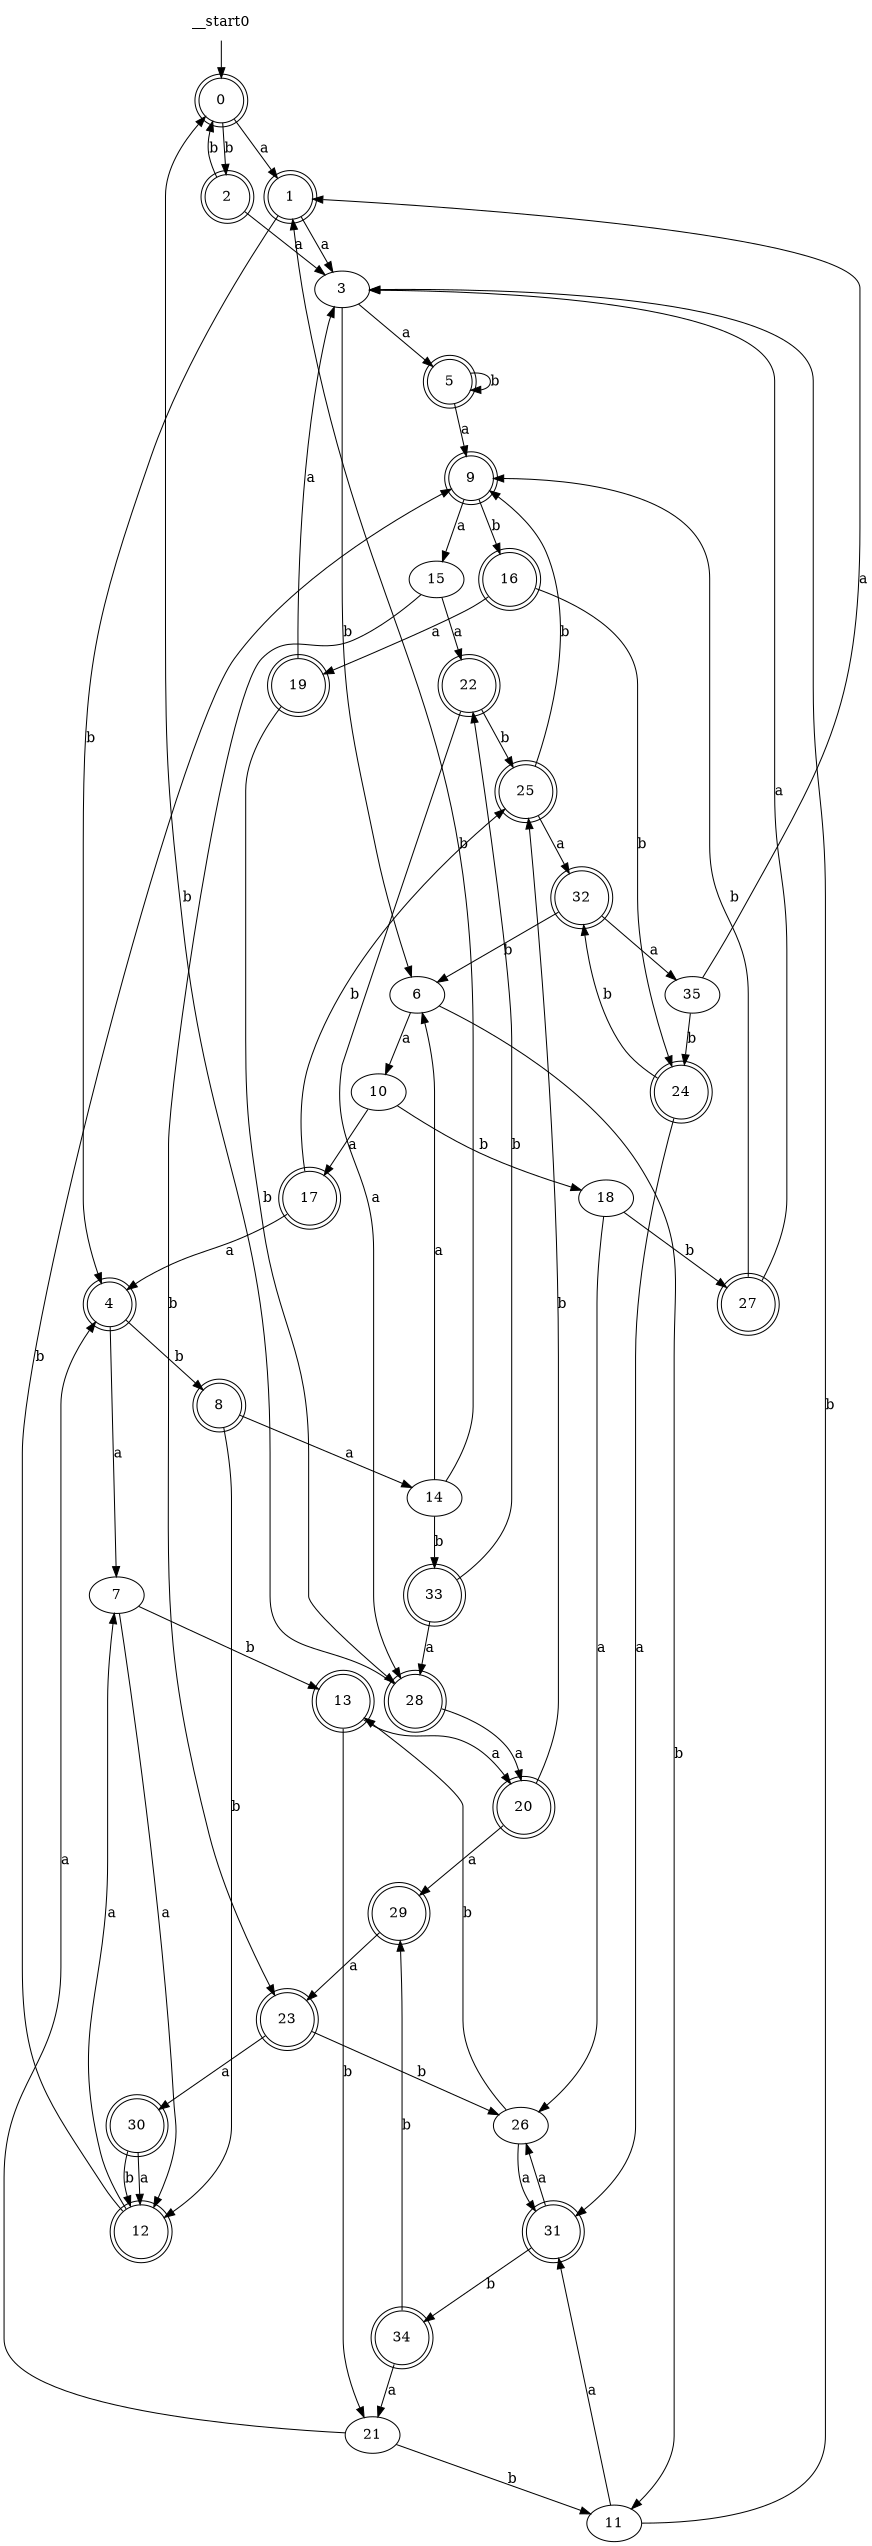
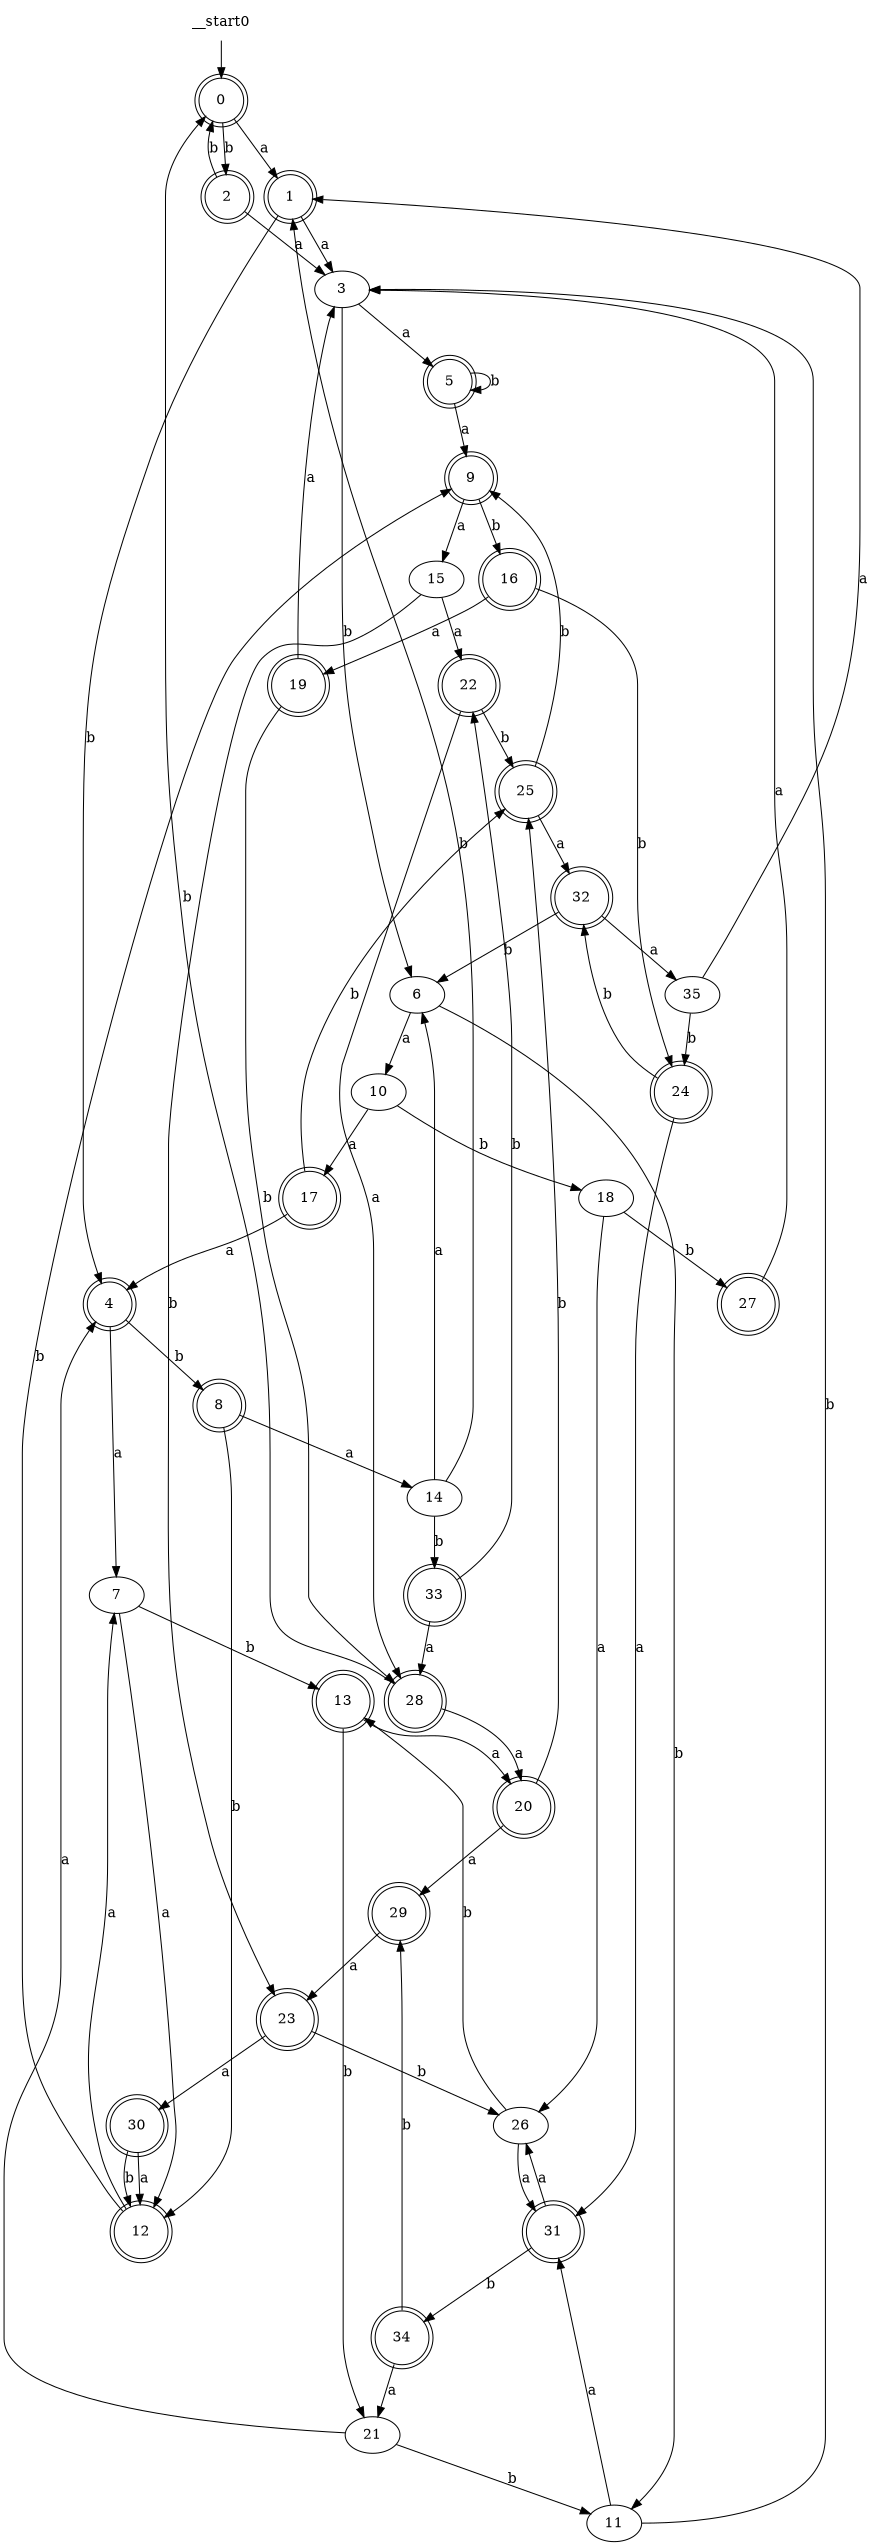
(710, 805) -> none
